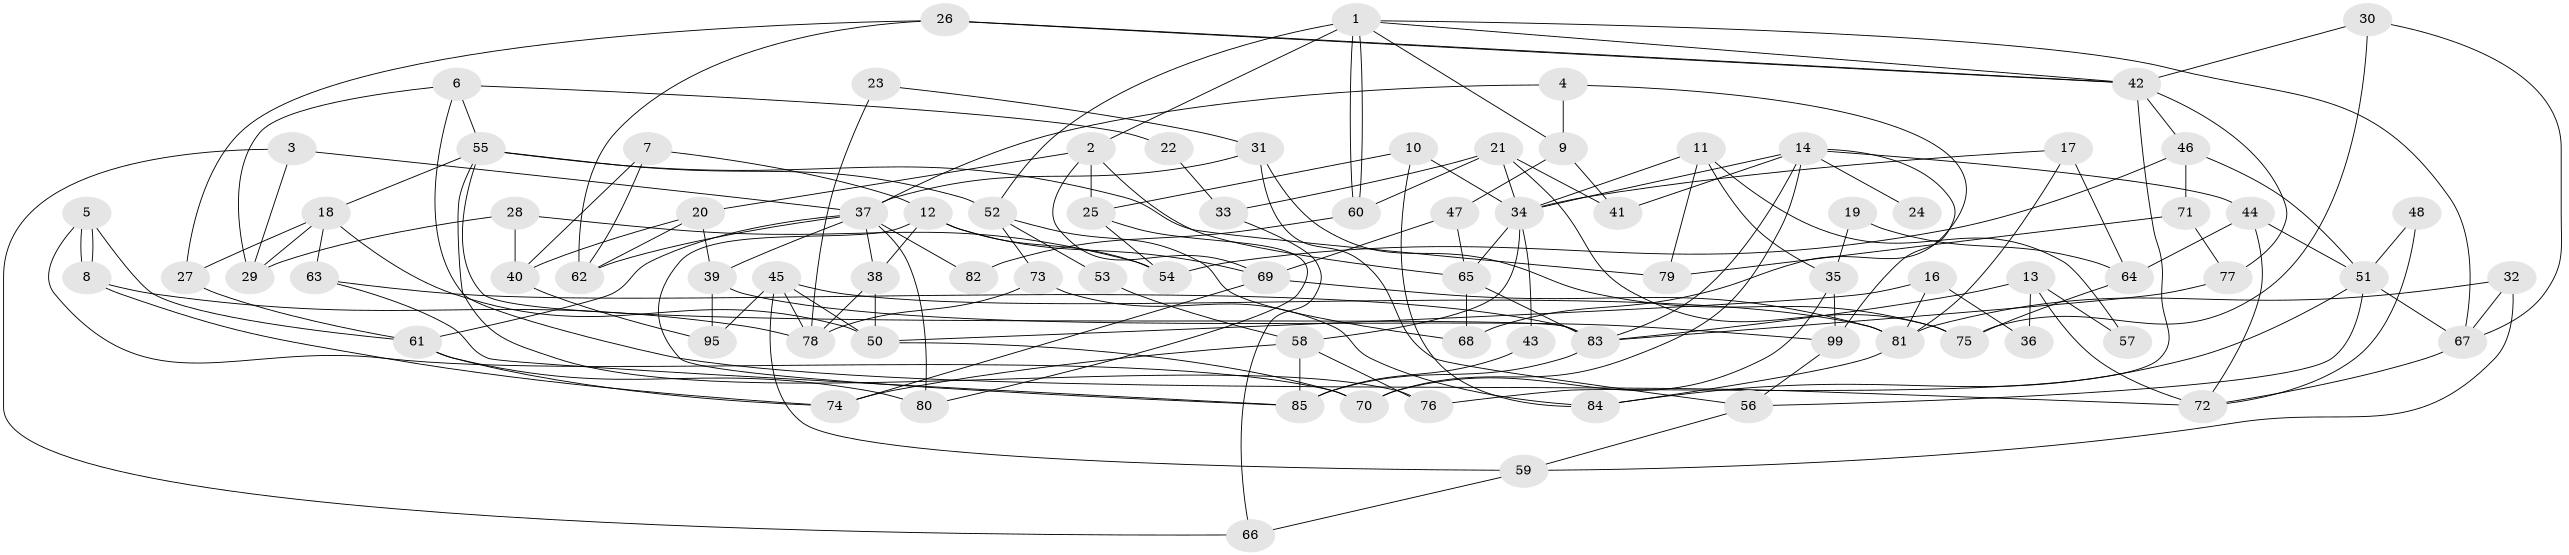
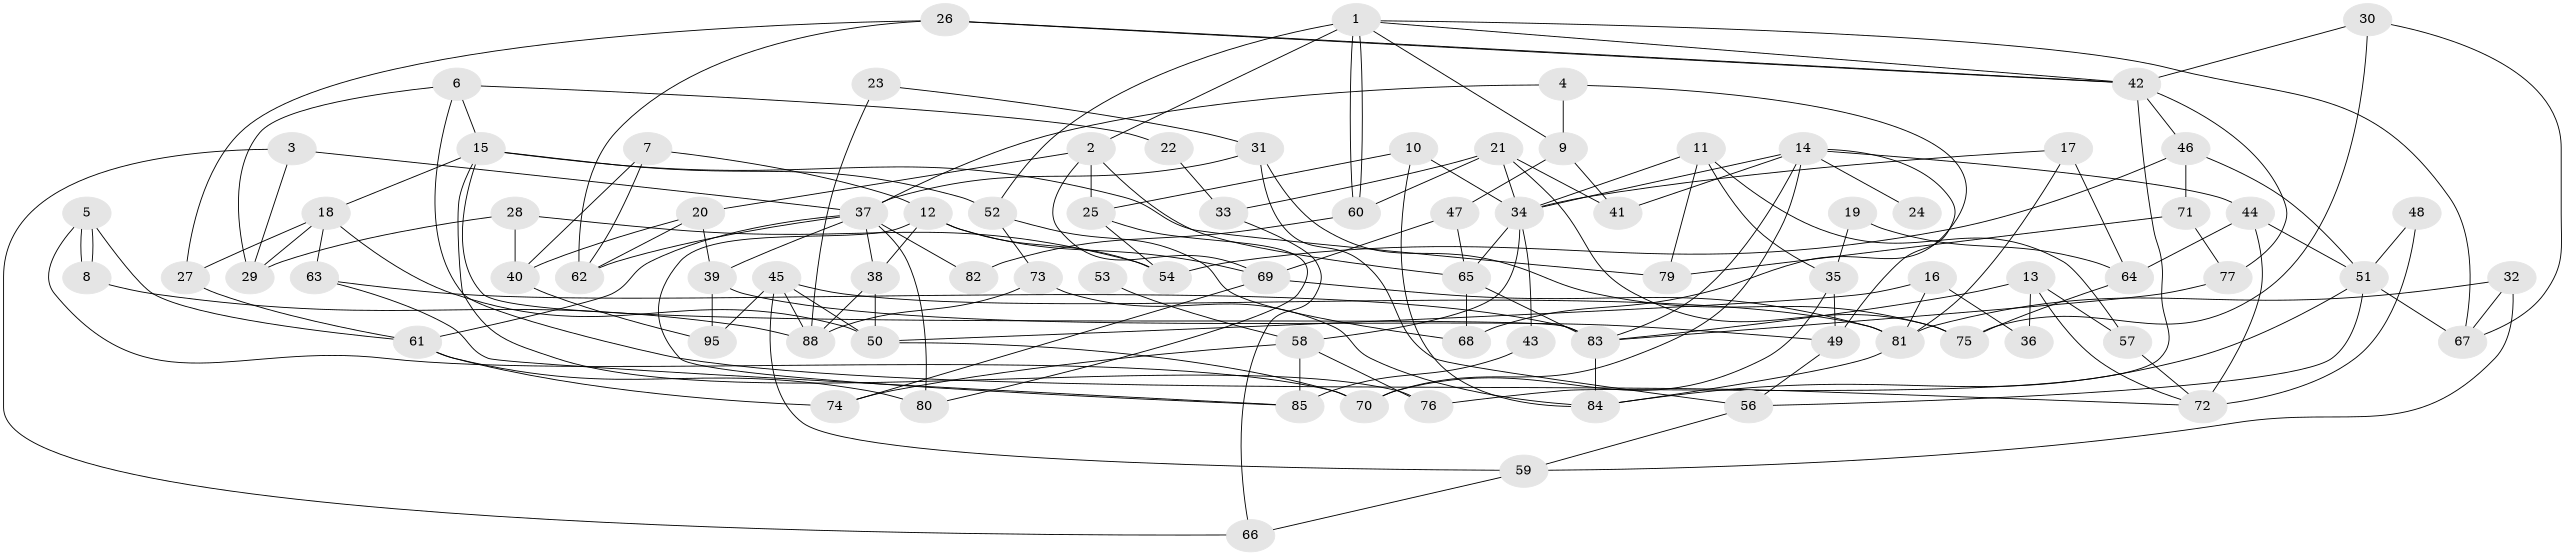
(481, 149) -> (481, 149)
(1063, 254) -> none
(811, 342) -> (811, 342)
(1836, 342) -> (1836, 342)
(454, 369) -> none
(1448, 374) -> (1595, 375)
(2336, 382) -> (2165, 374)
